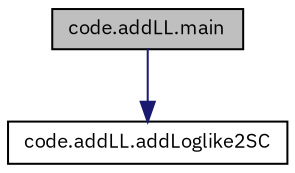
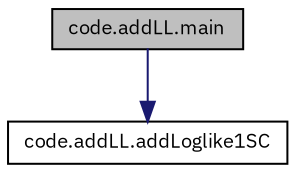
(148, 143) -> (148, 143)
